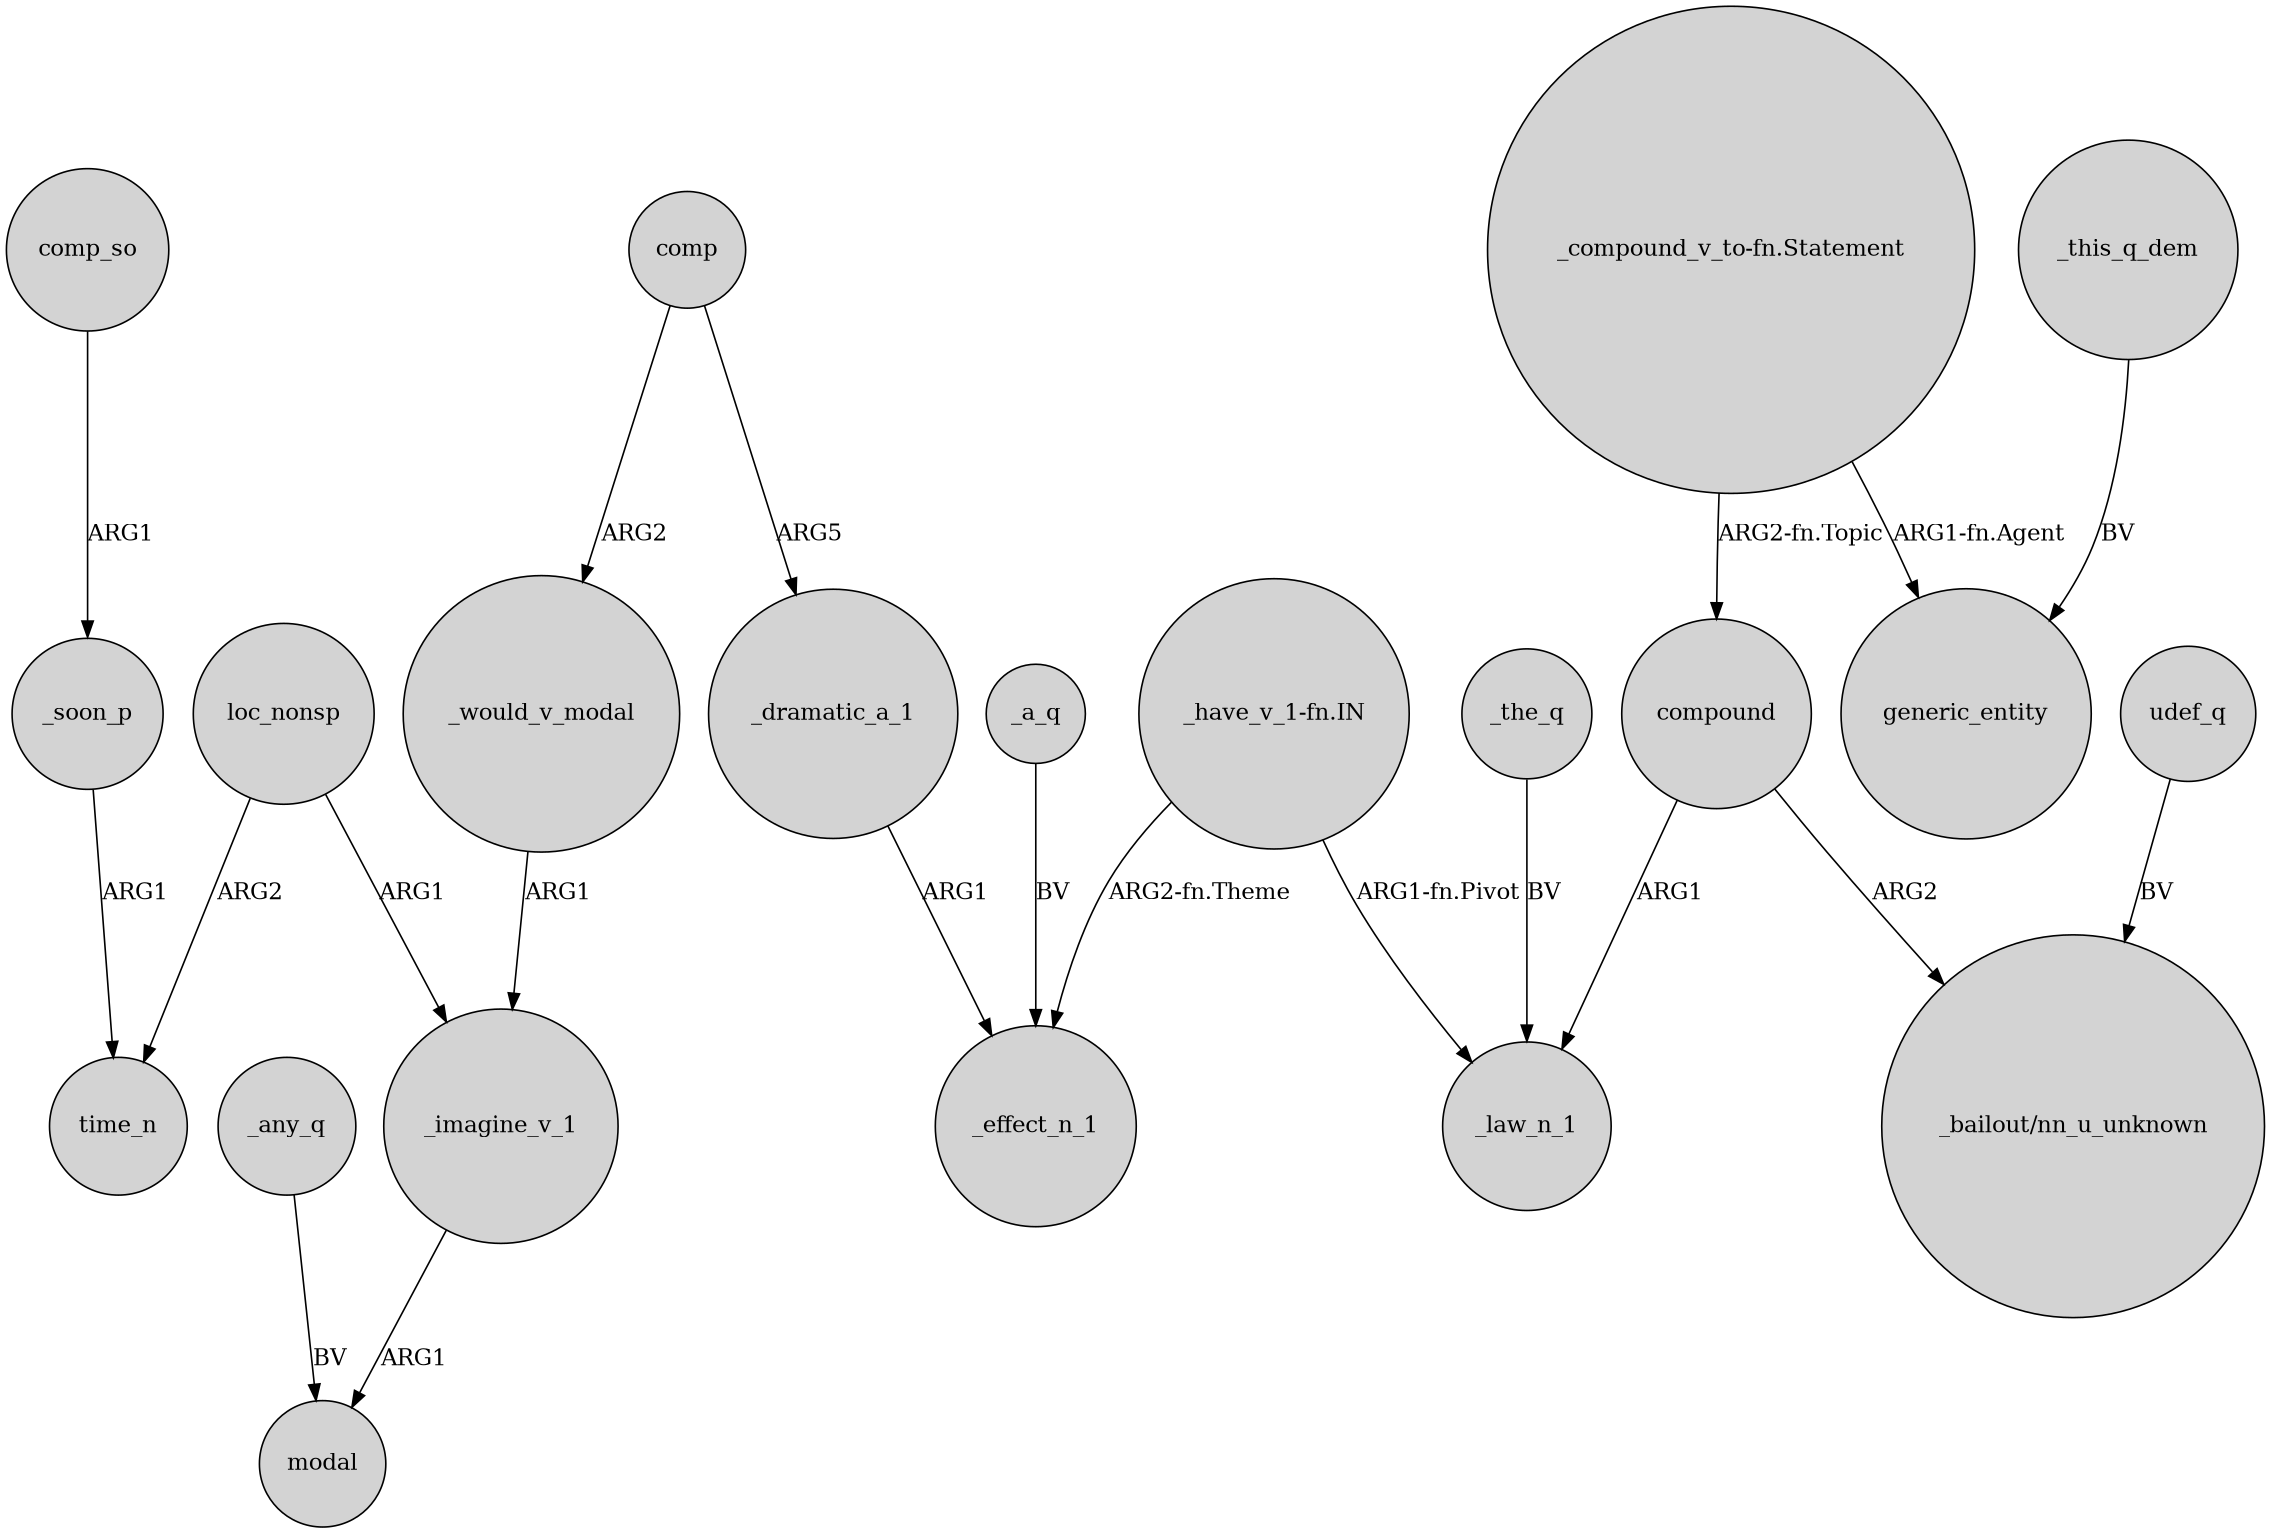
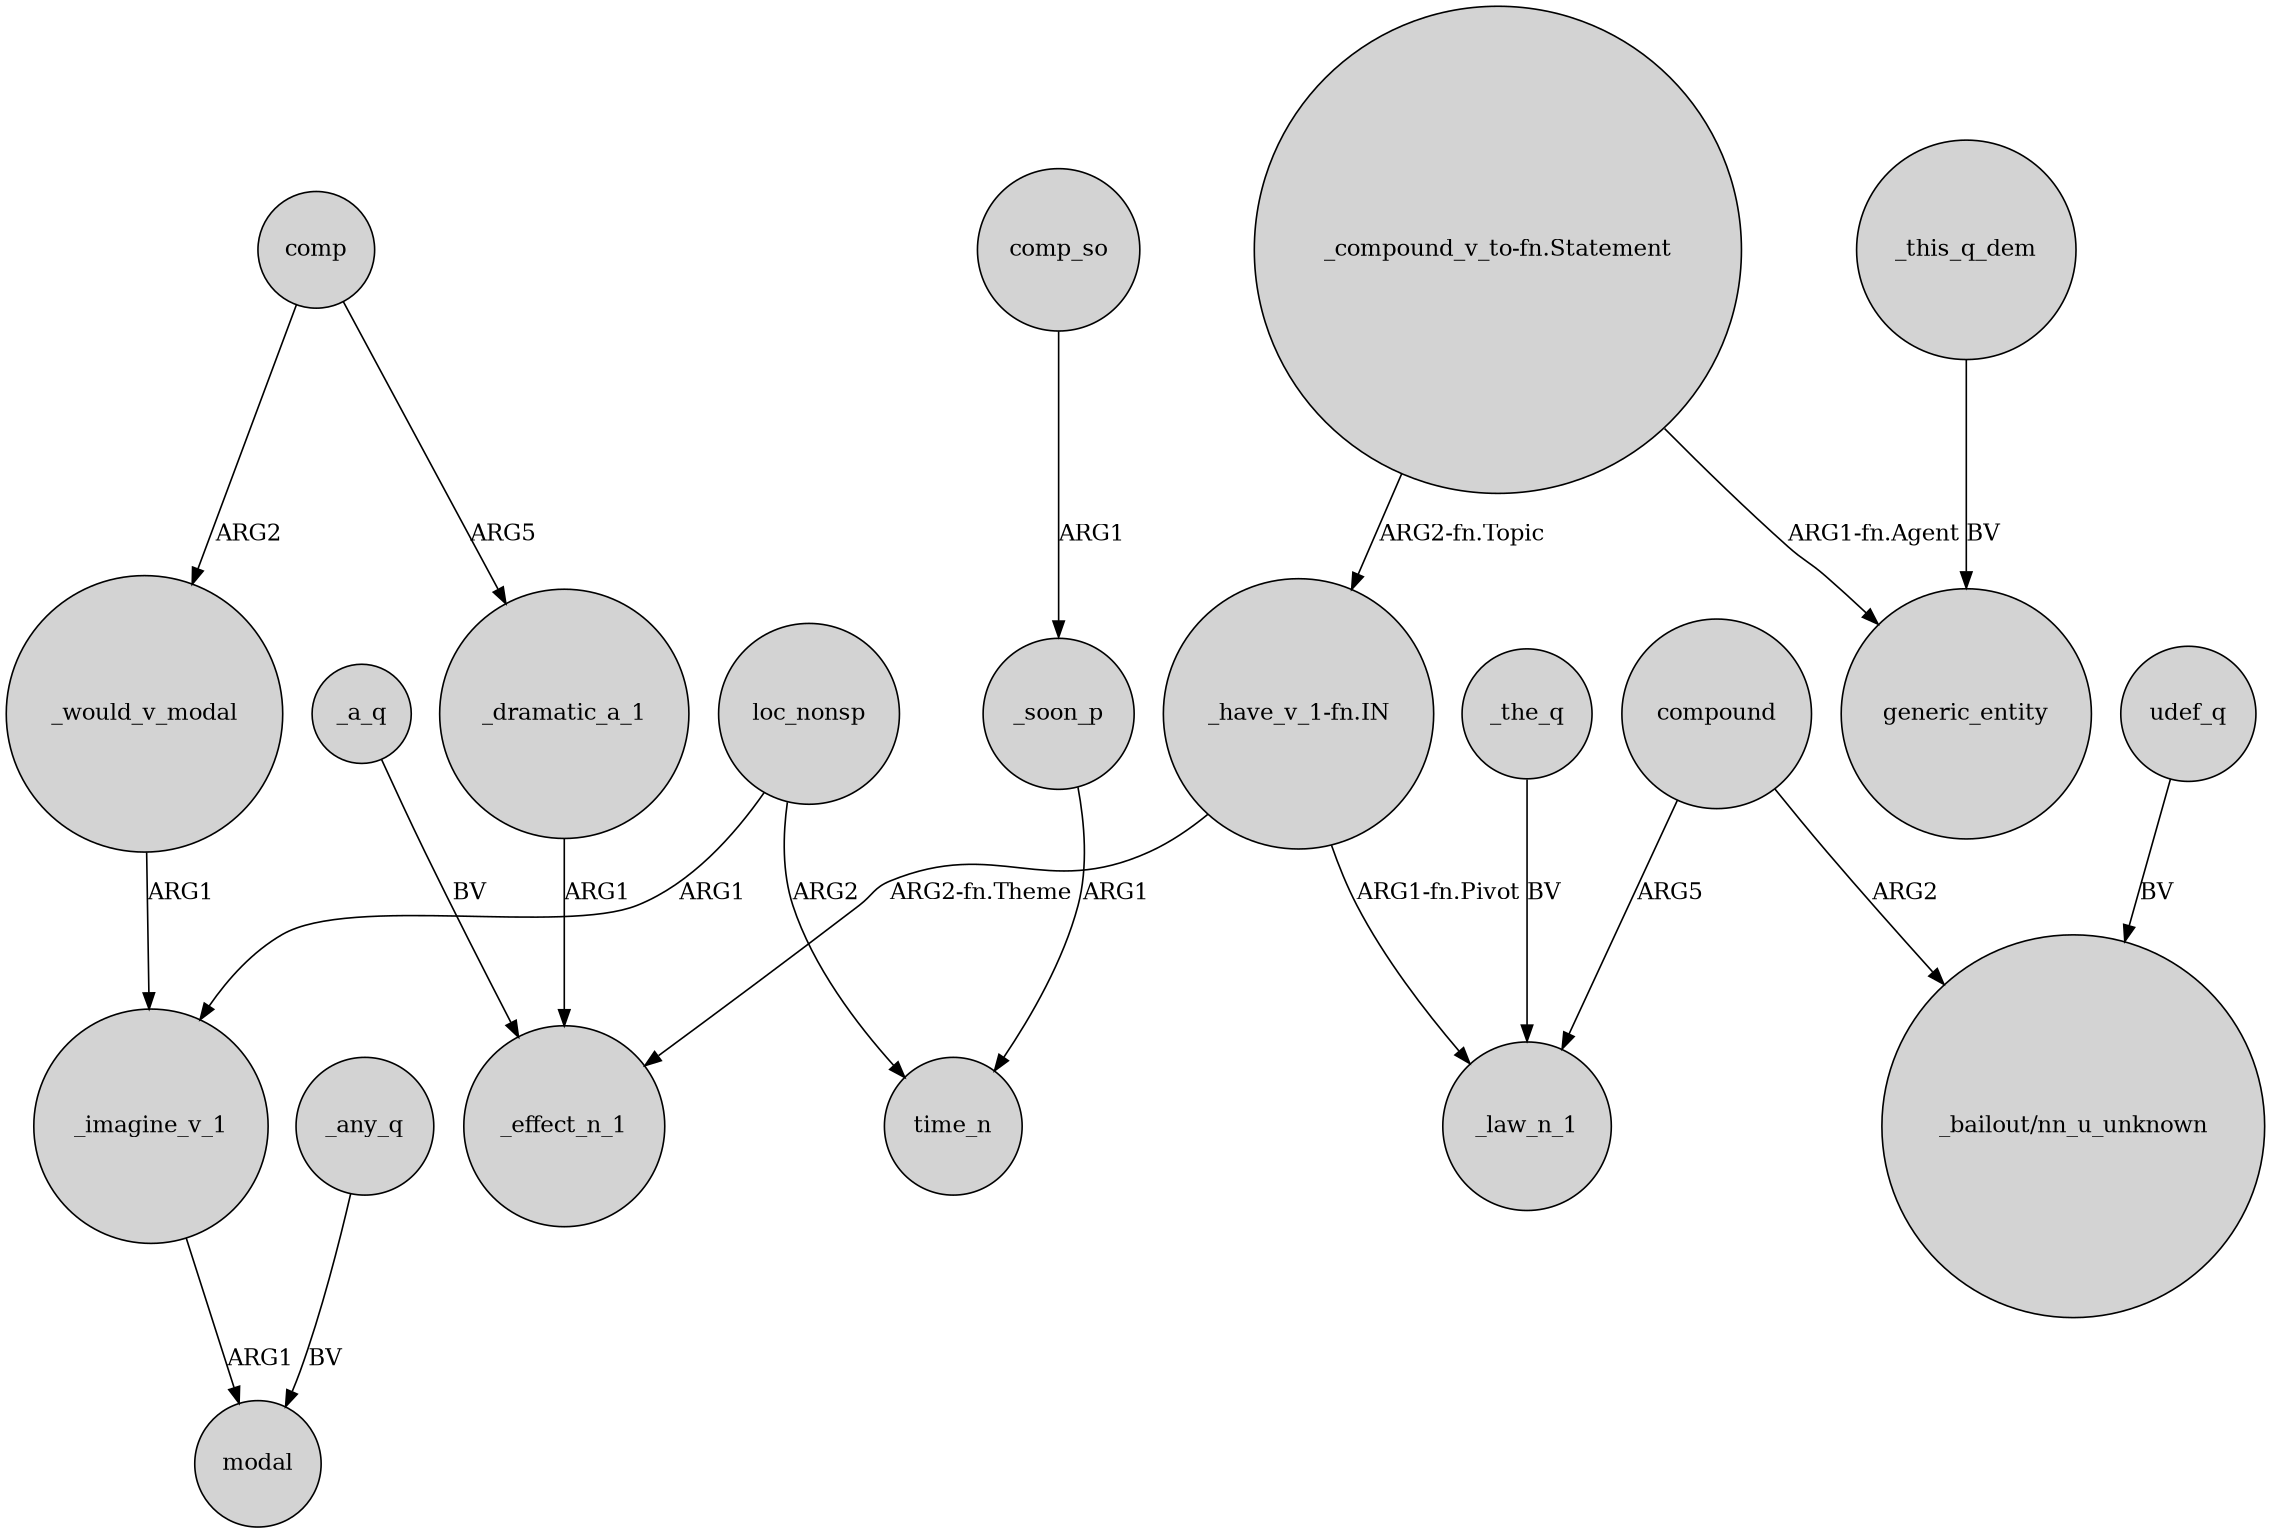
(1718, 548) -> (1380, 524)
(1670, 893) -> (1670, 893)
